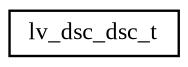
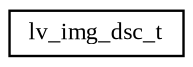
(94, 33) -> (97, 33)
